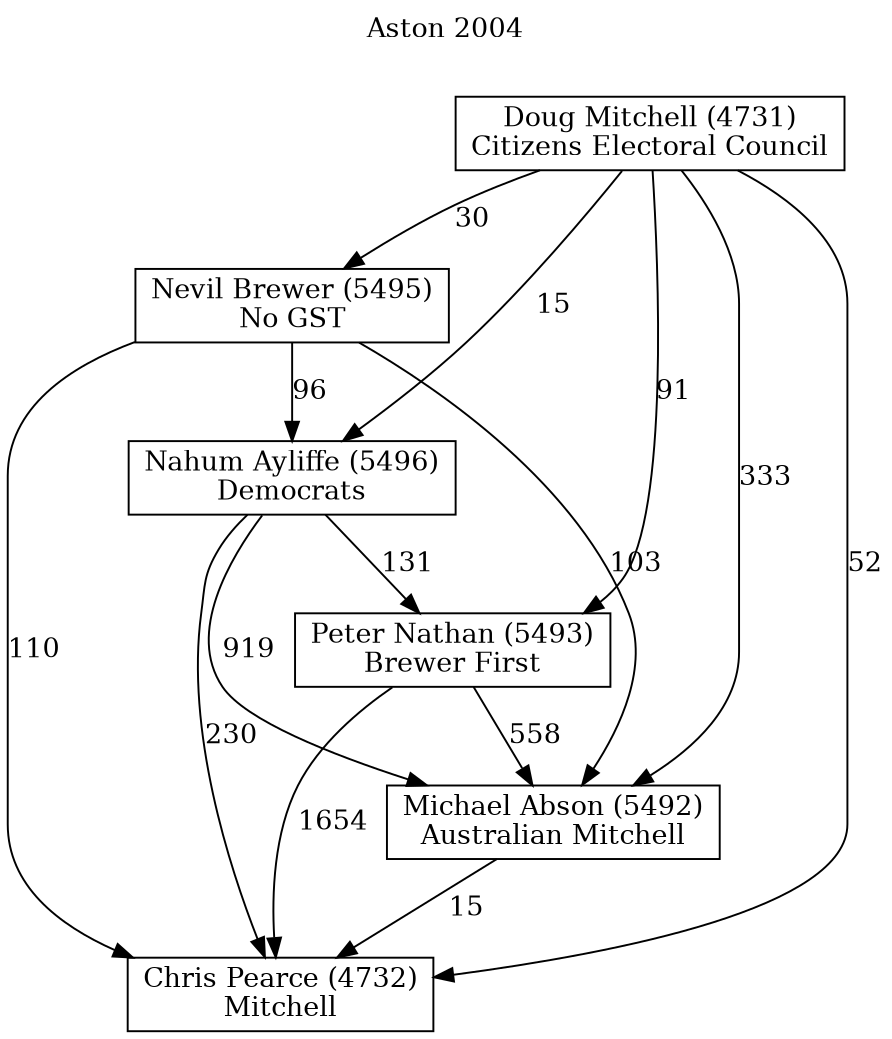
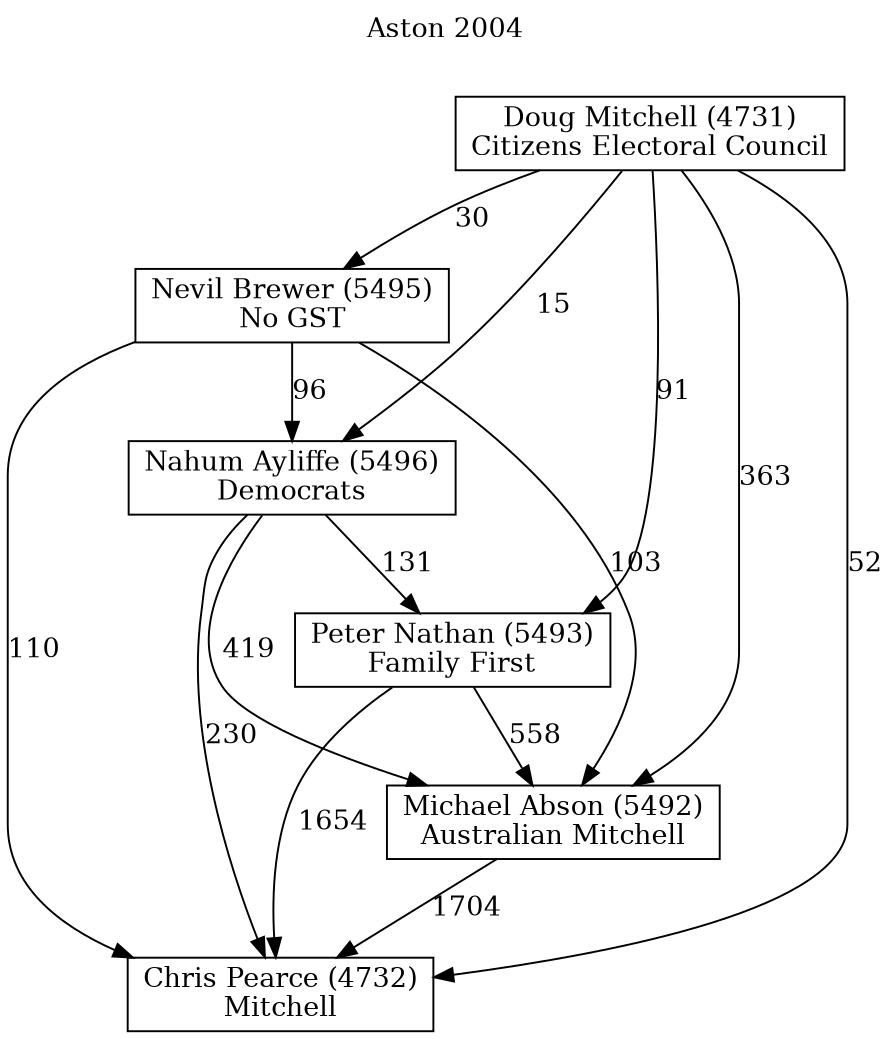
(766, 478) -> (766, 478)
(250, 650) -> (250, 650)
(453, 650) -> (453, 650)
(467, 908) -> (467, 908)
